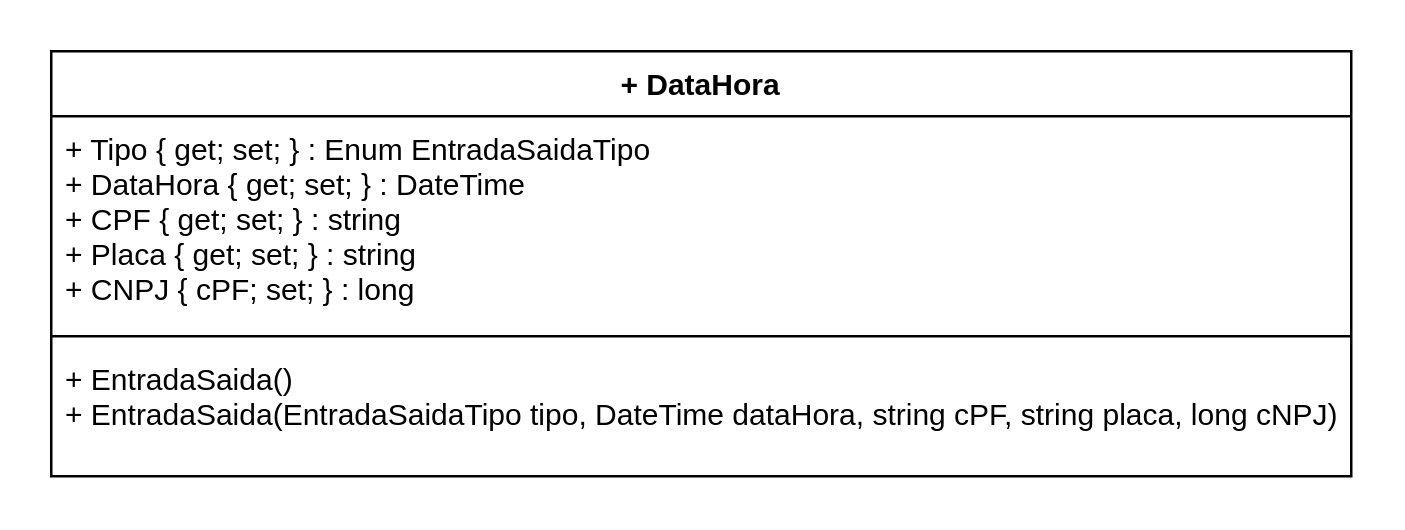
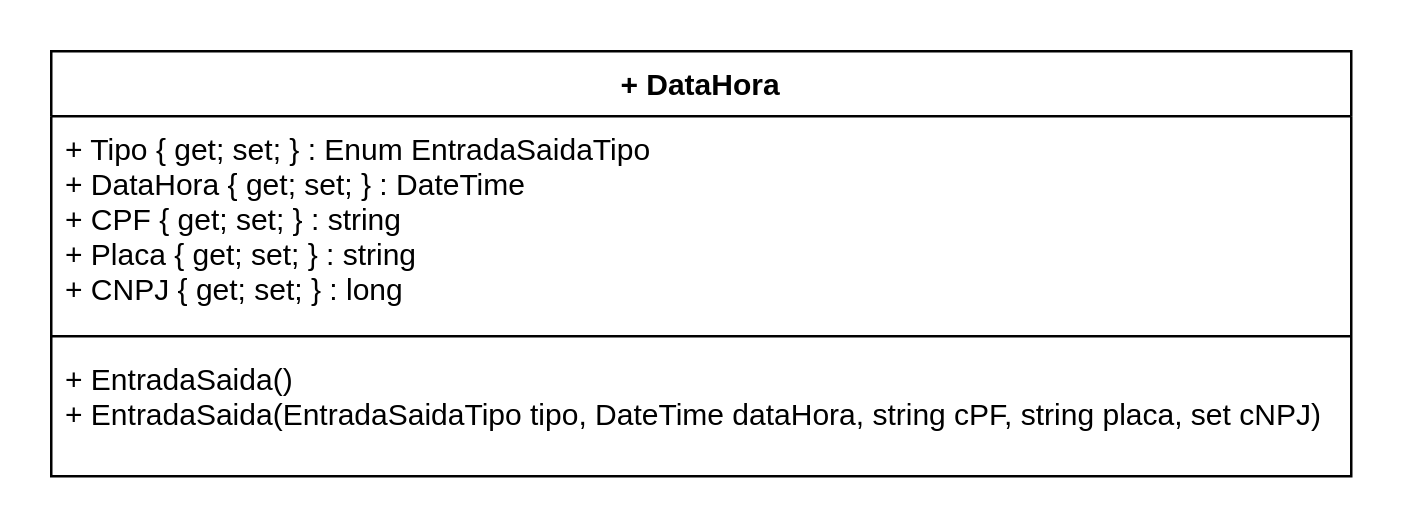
(380, 150) -> (380, 150)
(192, 380) -> (192, 380)
